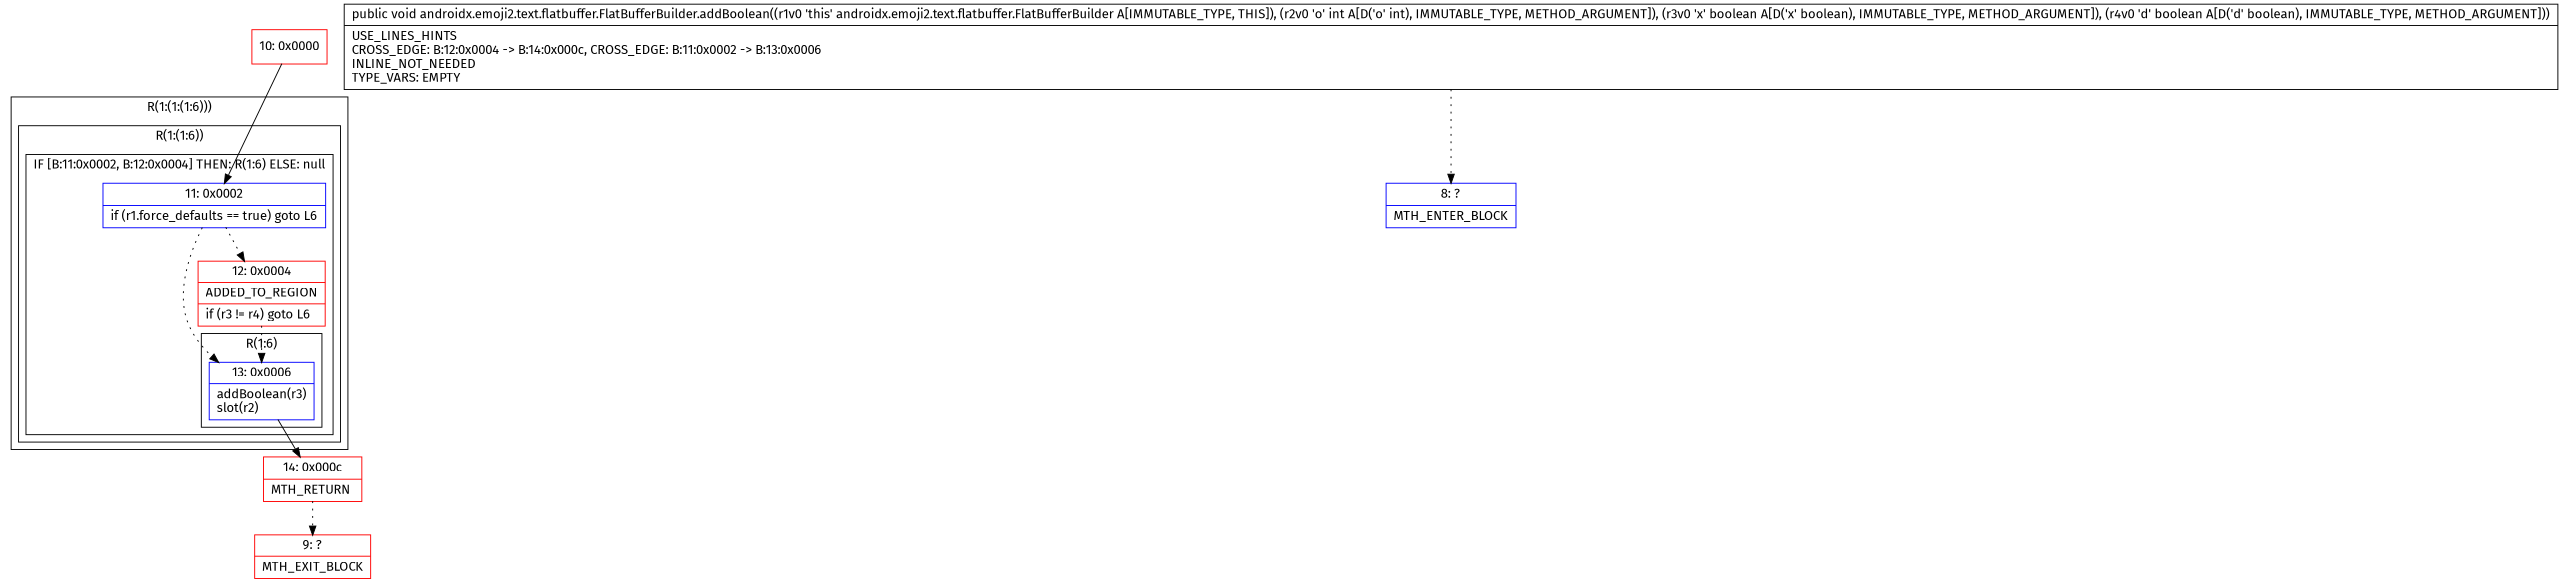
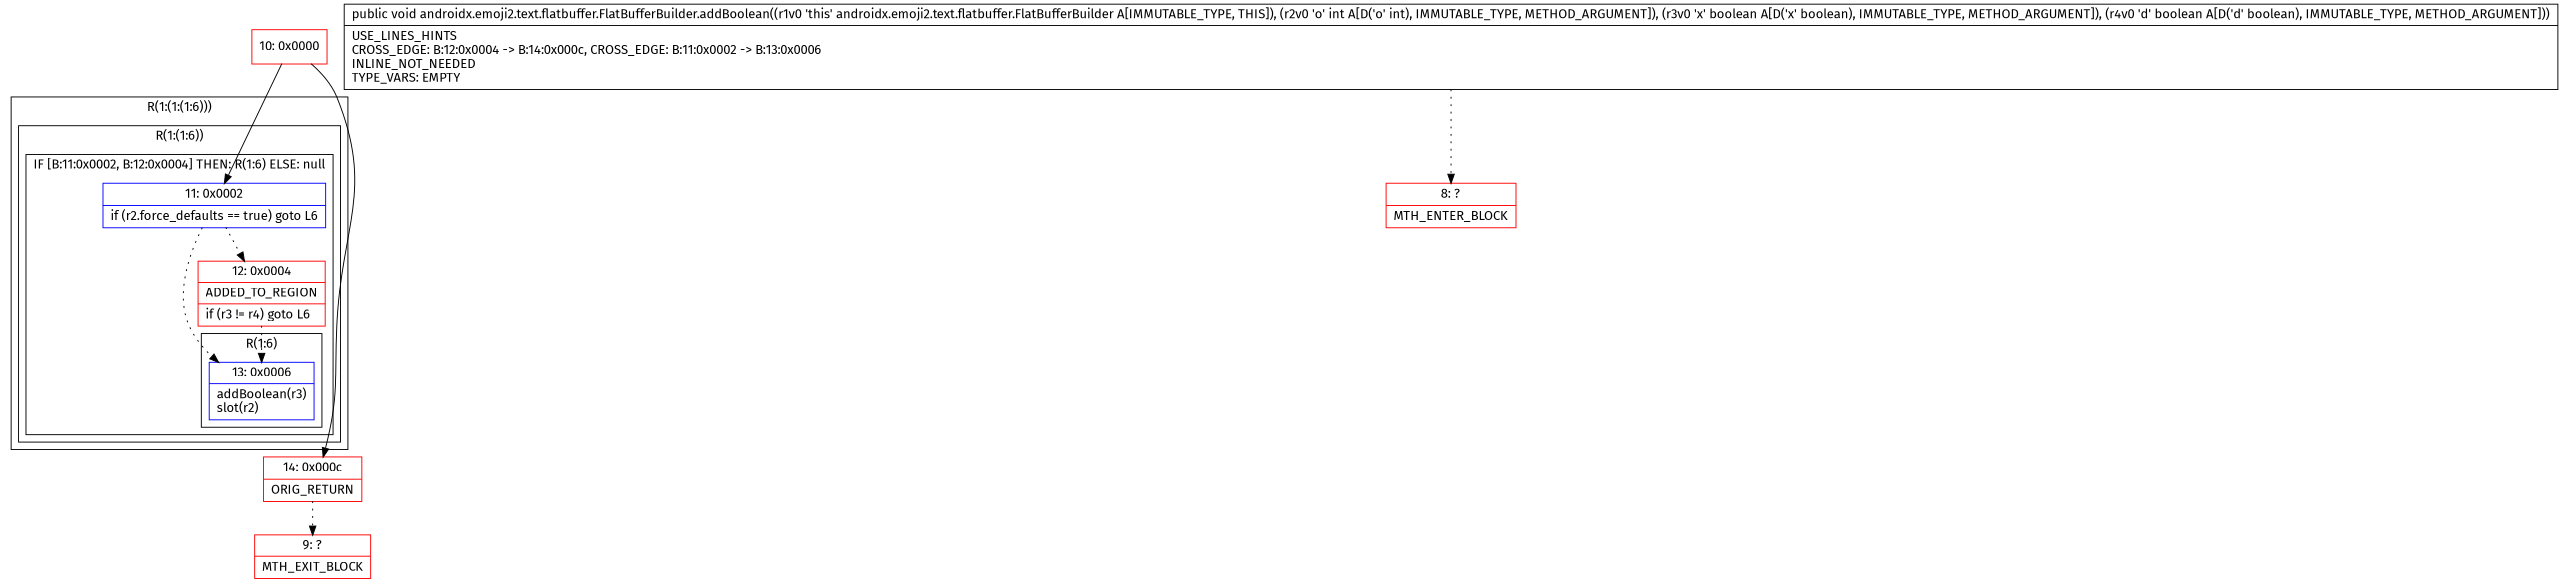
(1451, 206) -> (1451, 206)
(214, 216) -> (214, 216)
(287, 434) -> (354, 191)
(311, 490) -> (313, 490)
